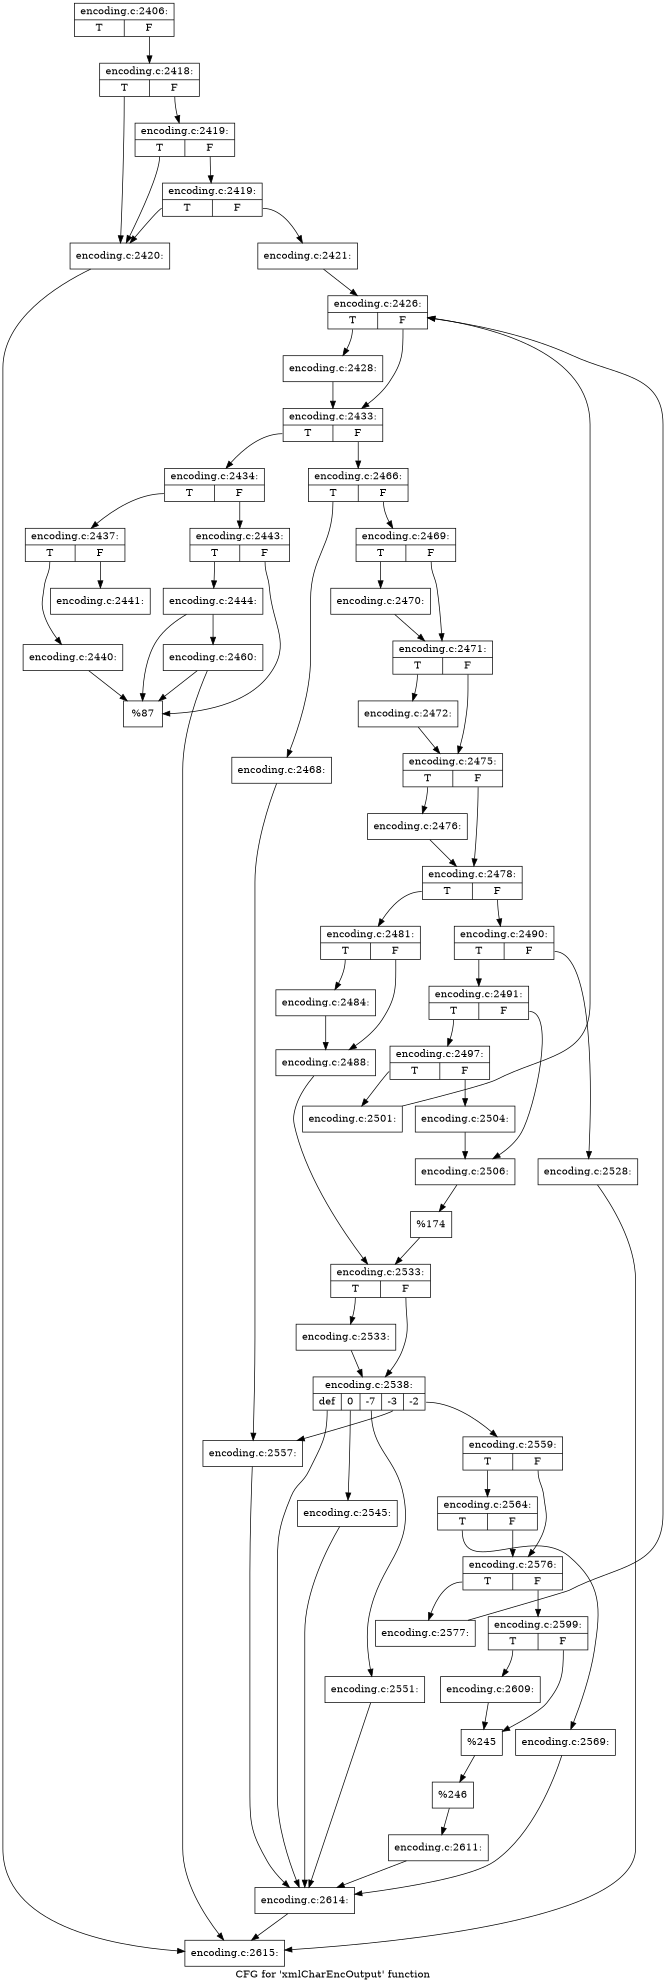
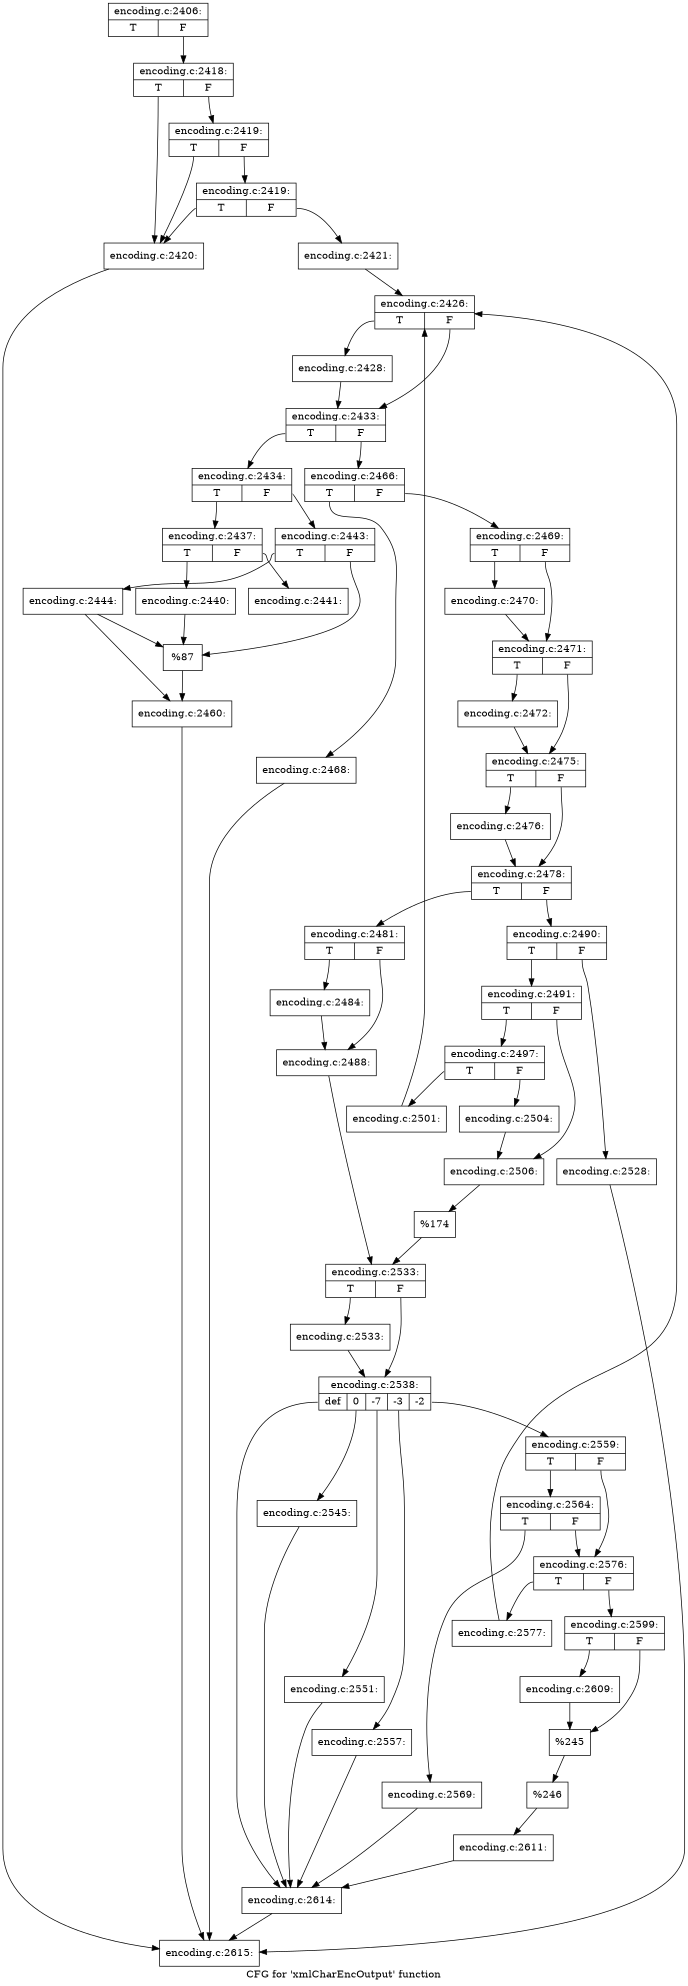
(181, 683) -> (182, 682)
(255, 1107) -> (209, 1343)
